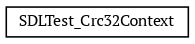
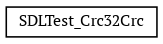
(97, 22) -> (82, 22)
